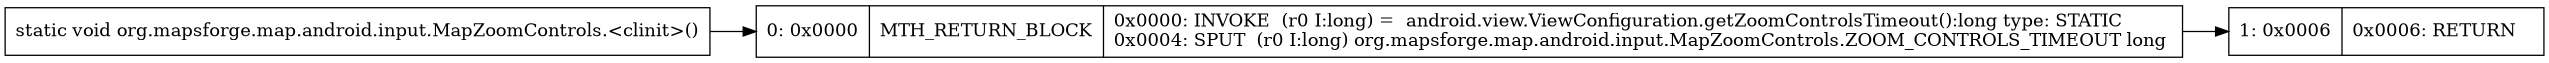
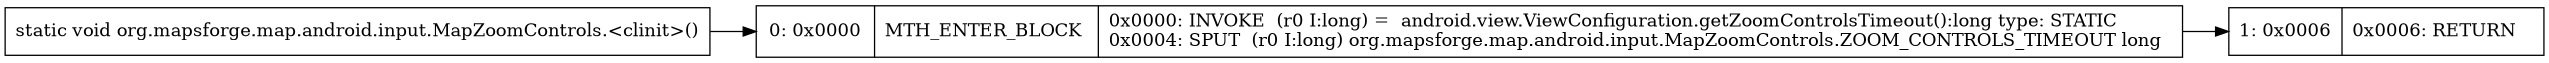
(986, 31) -> (984, 31)
